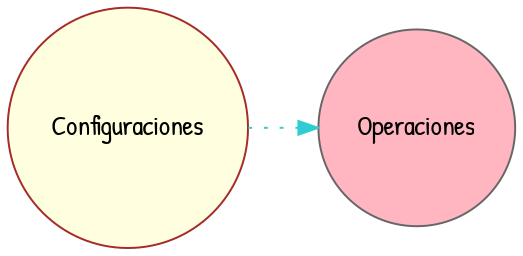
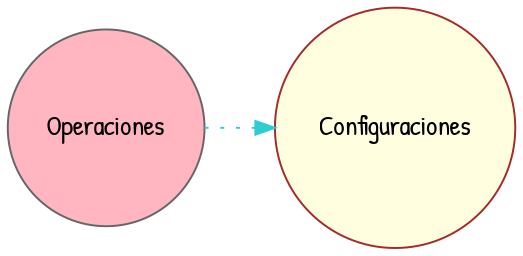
(273, 128) -> (230, 128)
